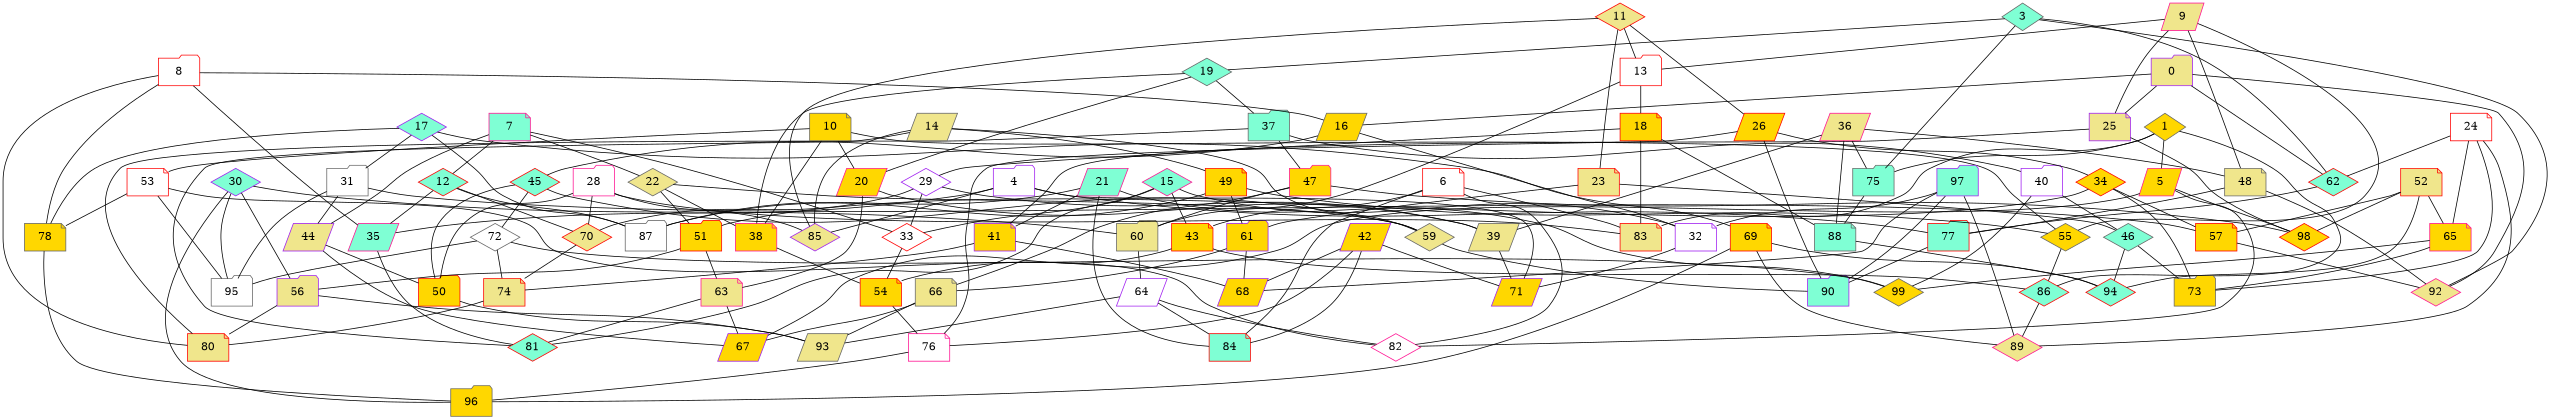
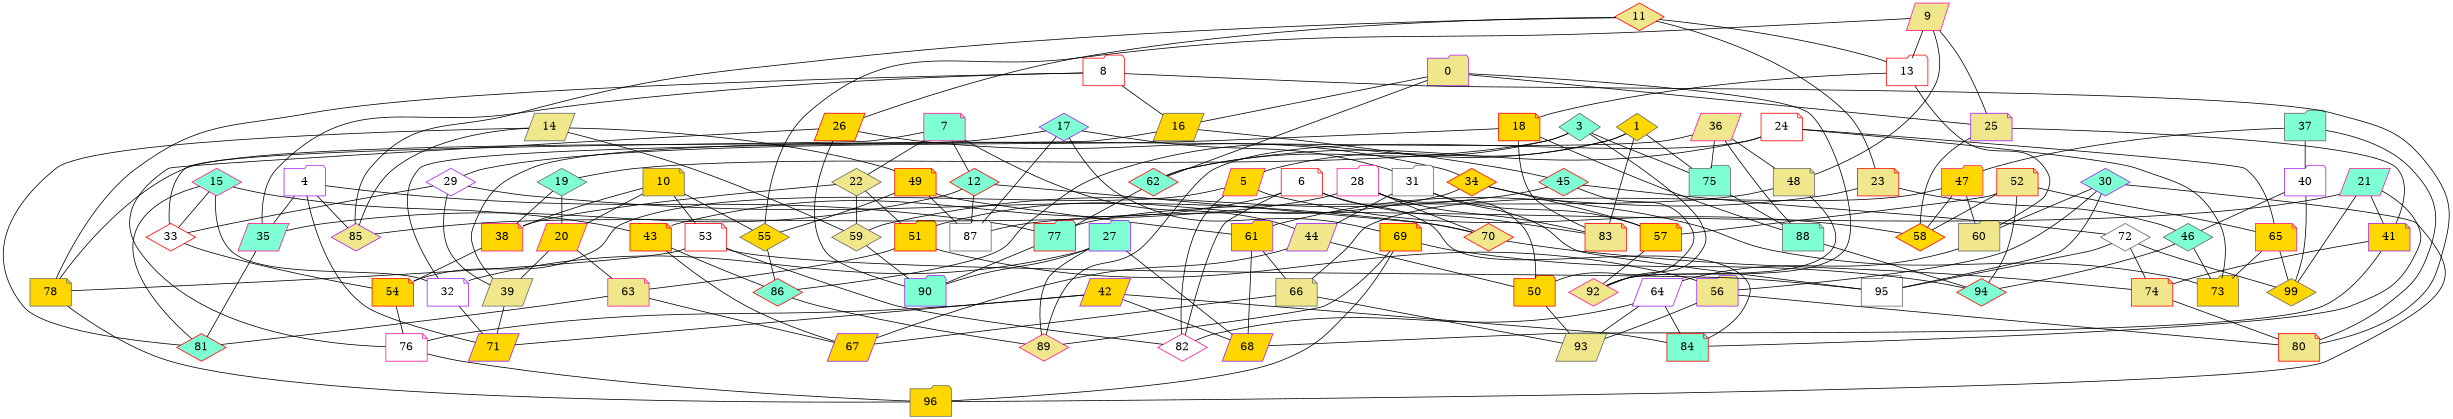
(1235, 97) -> none
(1958, 182) -> (1110, 237)
(2304, 237) -> (1920, 237)
